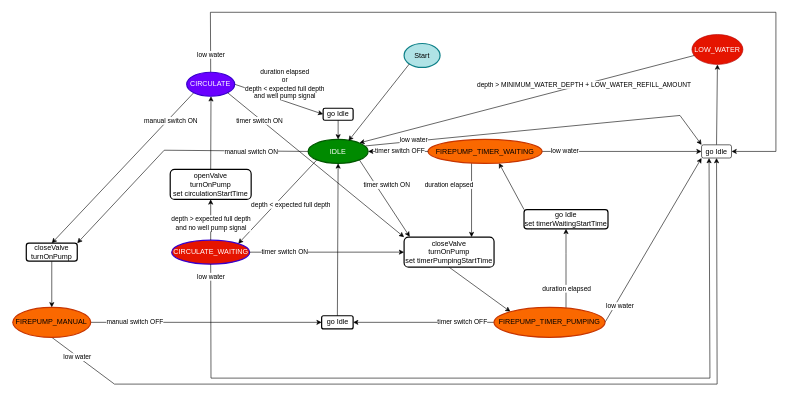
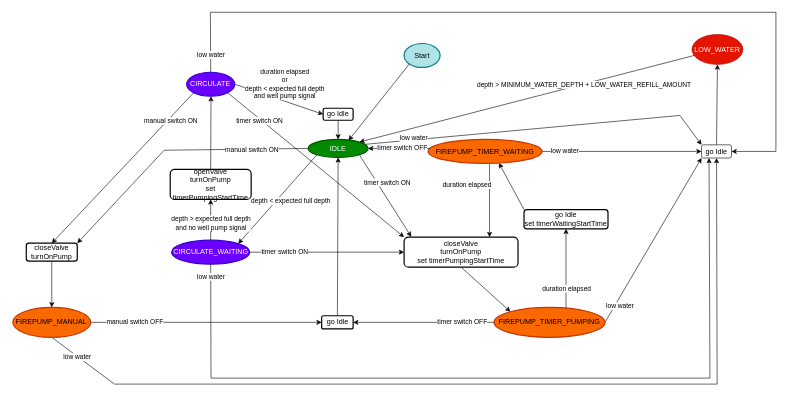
(338, 151) -> (338, 148)
(211, 185) -> (211, 185)
(211, 252) -> (211, 252)
(449, 252) -> (461, 252)
